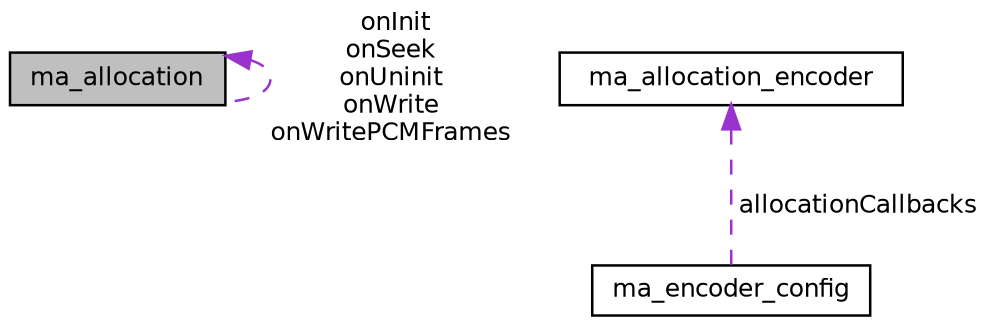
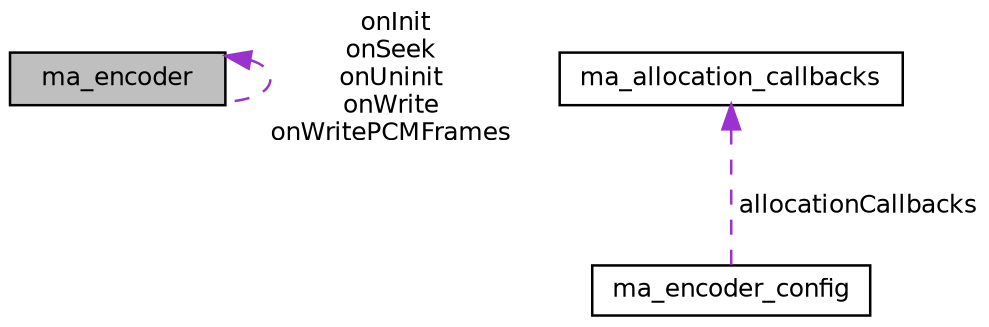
(118, 79) -> (118, 79)
(731, 79) -> (731, 79)
